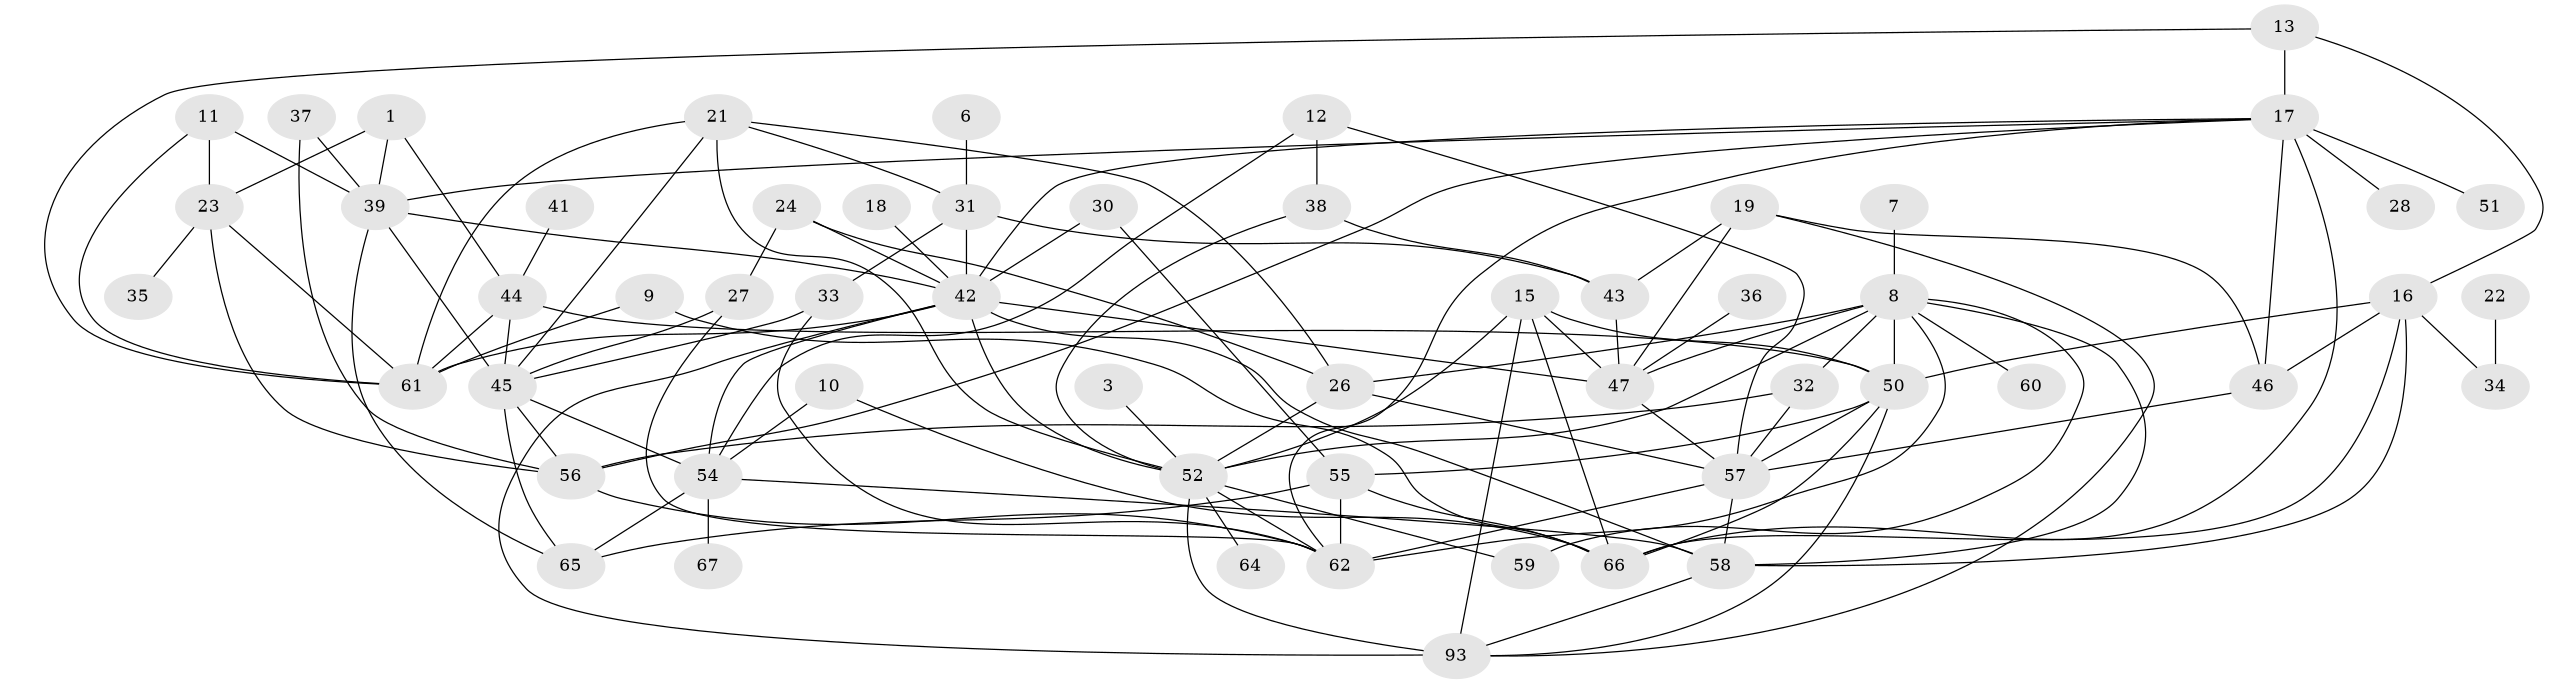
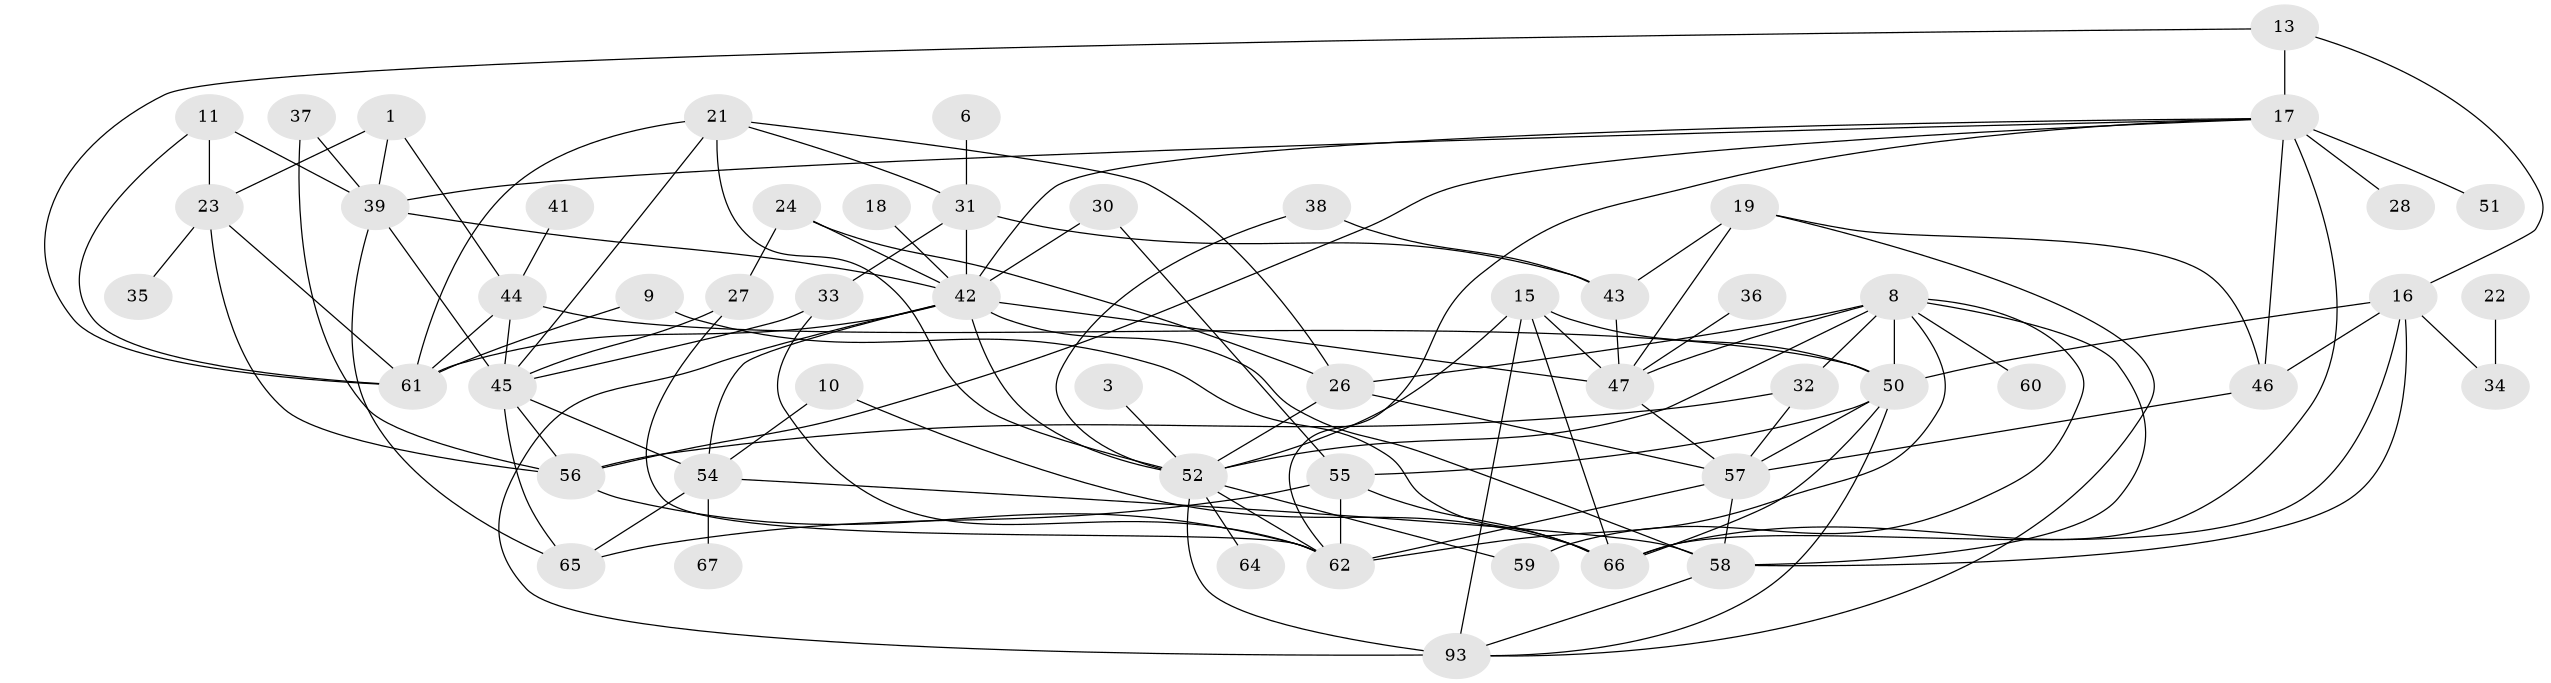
(1317, 117) -> none
(1894, 207) -> none
